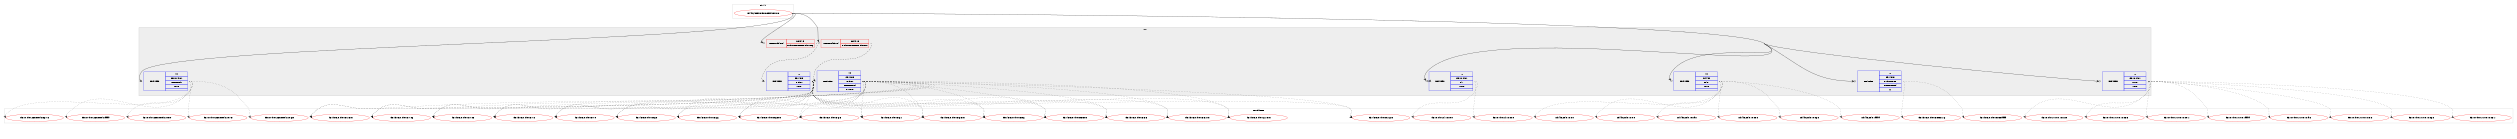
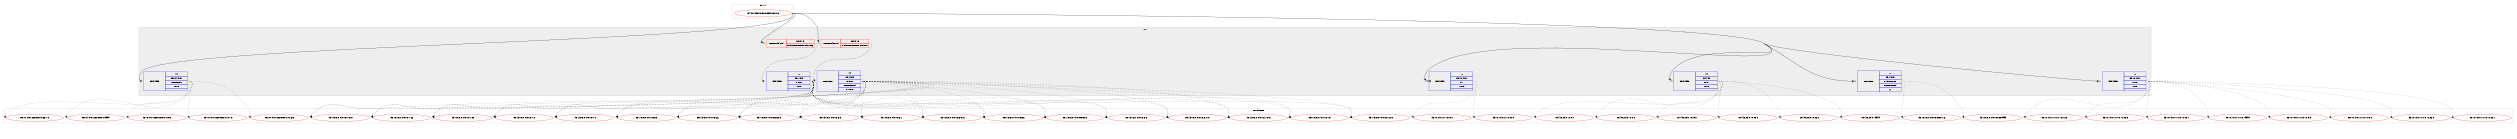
none -> (1320, 118)
